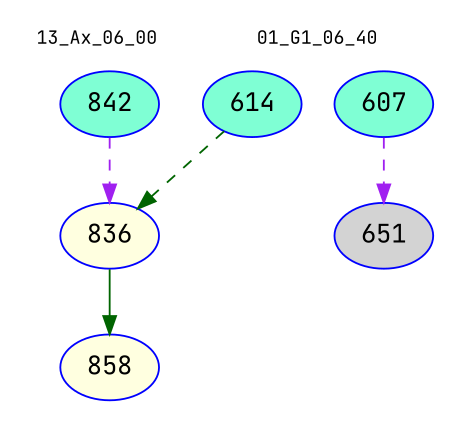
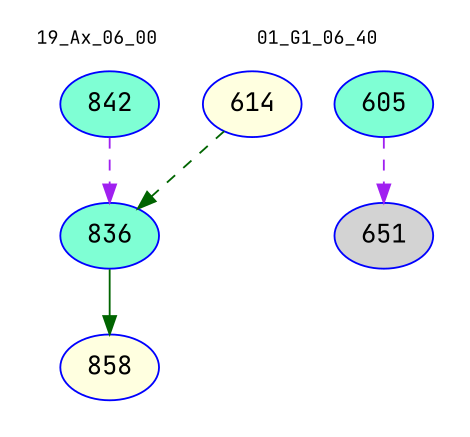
(98, 39) -> (98, 39)
(252, 104) -> (252, 104)
(384, 104) -> (384, 104)
(110, 236) -> (110, 236)
